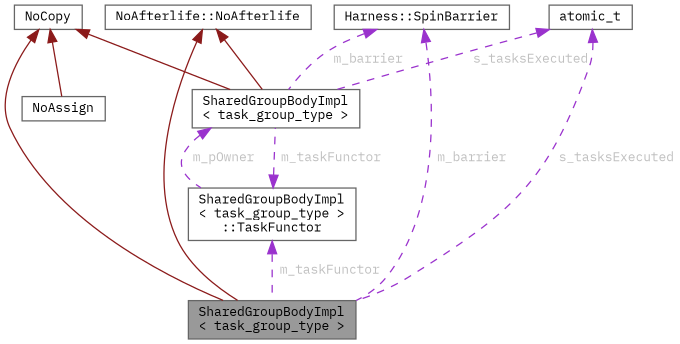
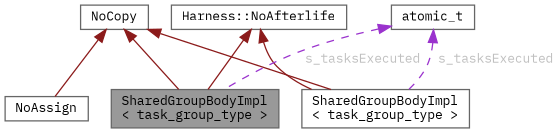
(208, 17) -> (259, 17)
(422, 17) -> none
(272, 214) -> none
